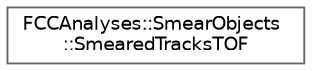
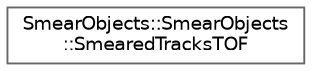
(156, 35) -> (156, 35)
